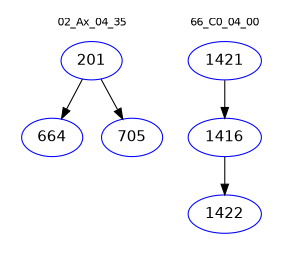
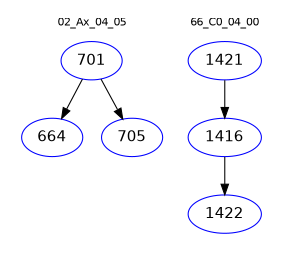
(92, 23) -> (92, 23)
(92, 61) -> (92, 61)
